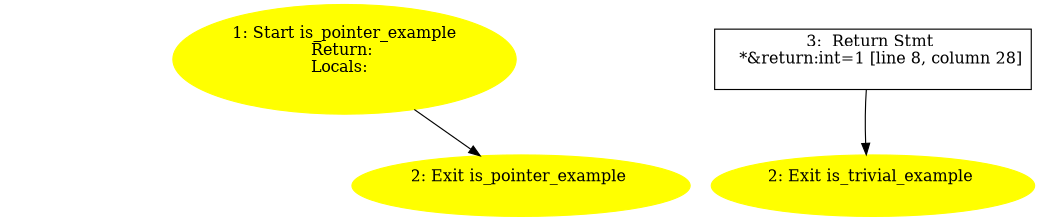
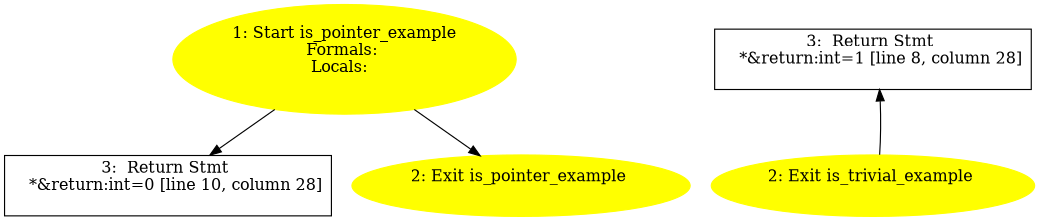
(345, 59) -> (345, 59)
(865, 116) -> (881, 128)
none -> (168, 186)
